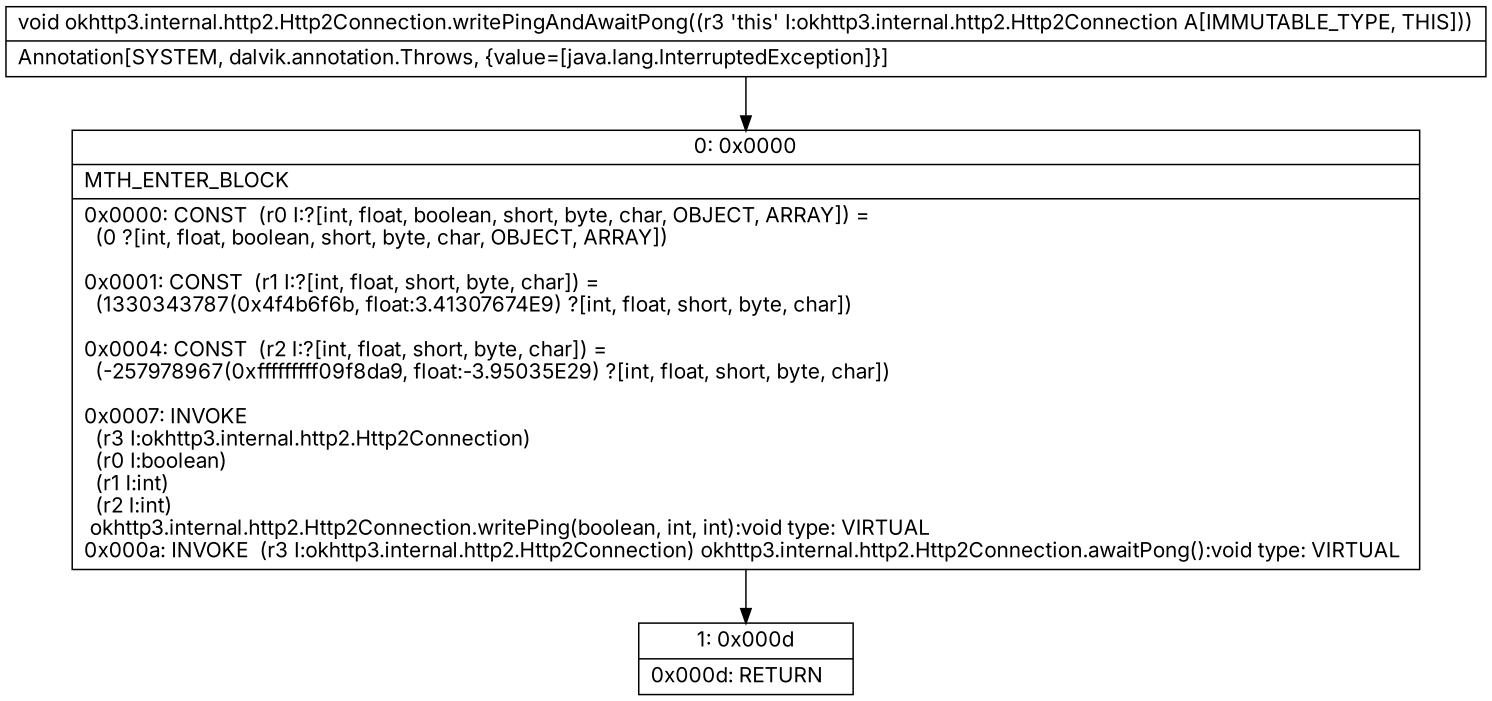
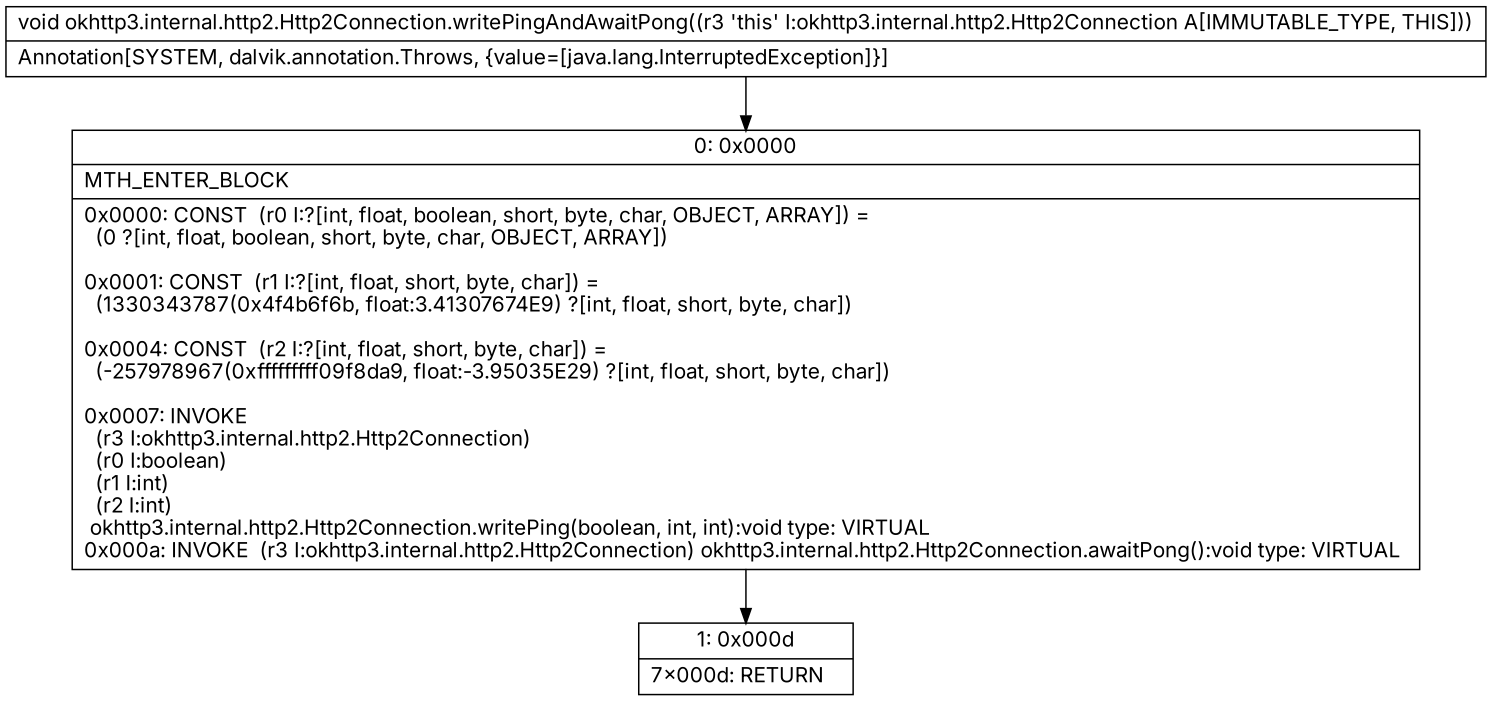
(745, 676) -> (746, 676)
